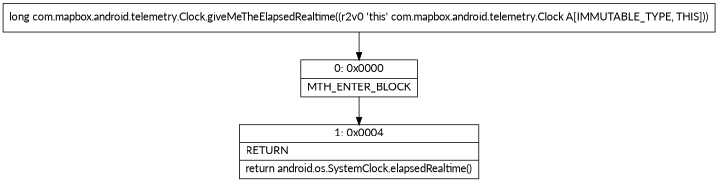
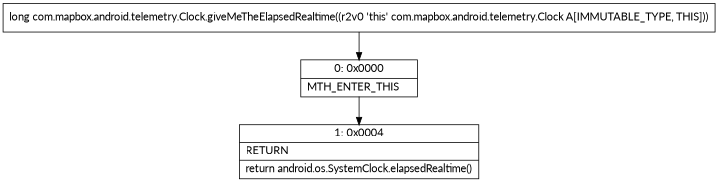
(359, 87) -> (353, 87)
